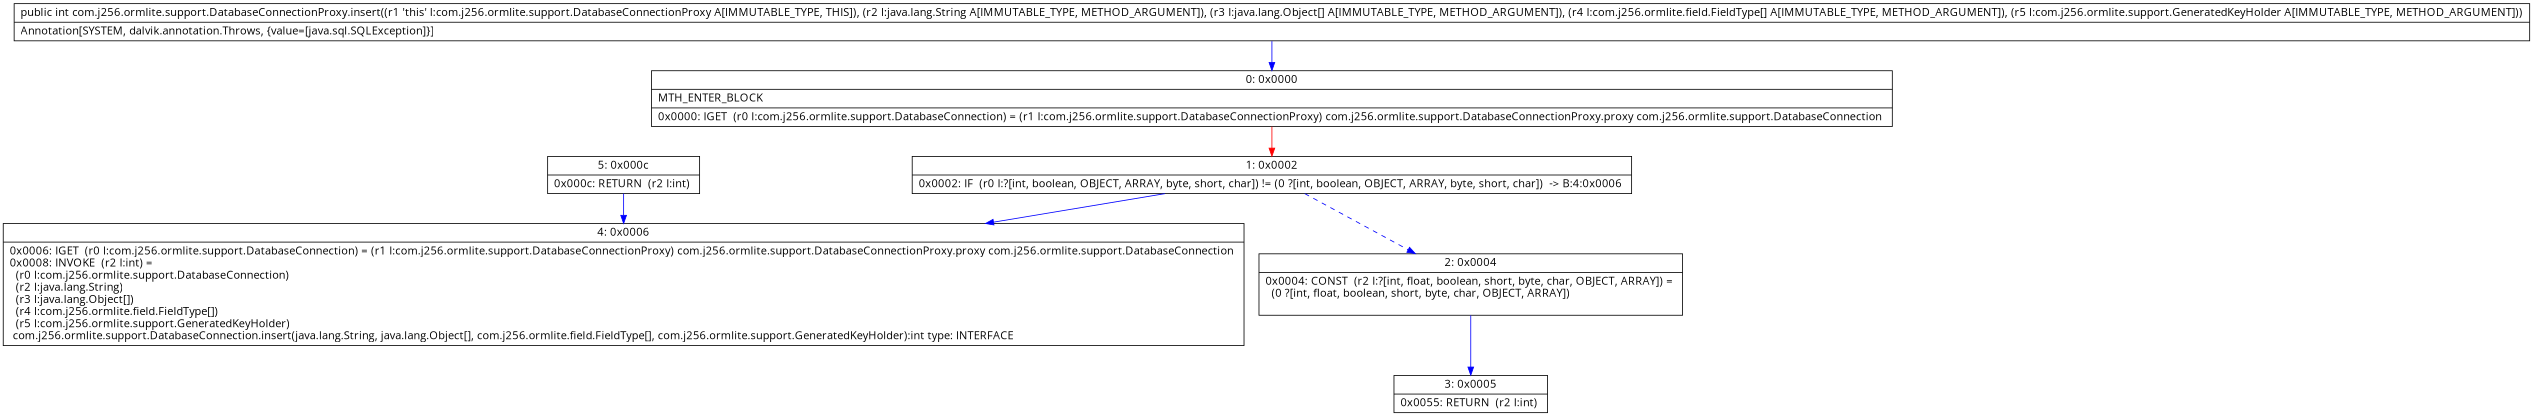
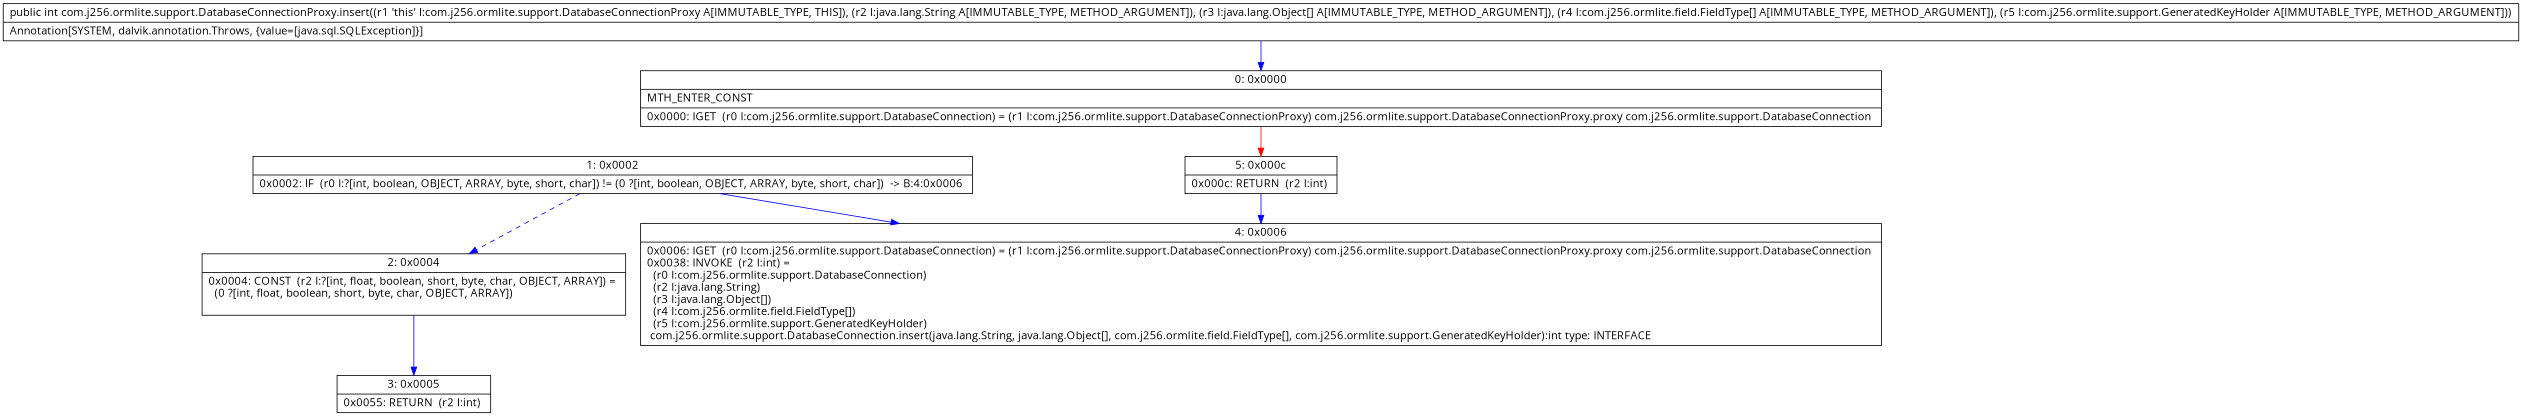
(711, 98) -> (700, 98)
(1272, 137) -> (1261, 137)
(83, 263) -> (720, 263)
